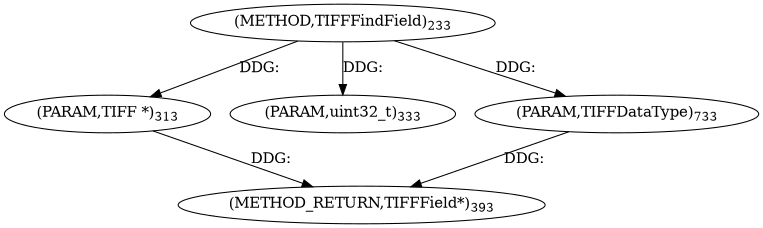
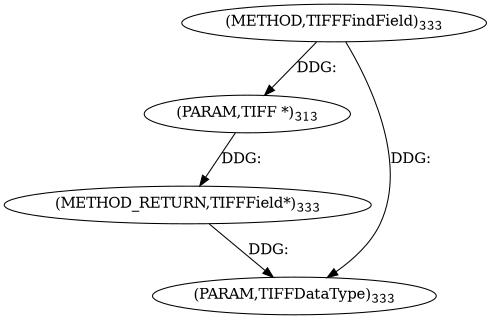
(440, 21) -> (431, 21)
(706, 112) -> (383, 294)
(343, 114) -> none
(495, 158) -> (237, 247)
(482, 203) -> (308, 203)
